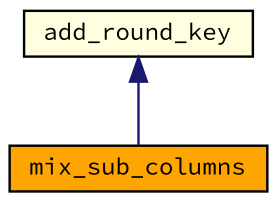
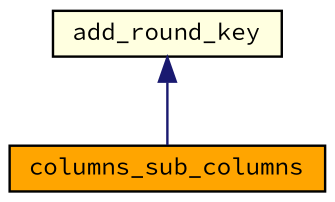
(138, 169) -> (167, 169)
